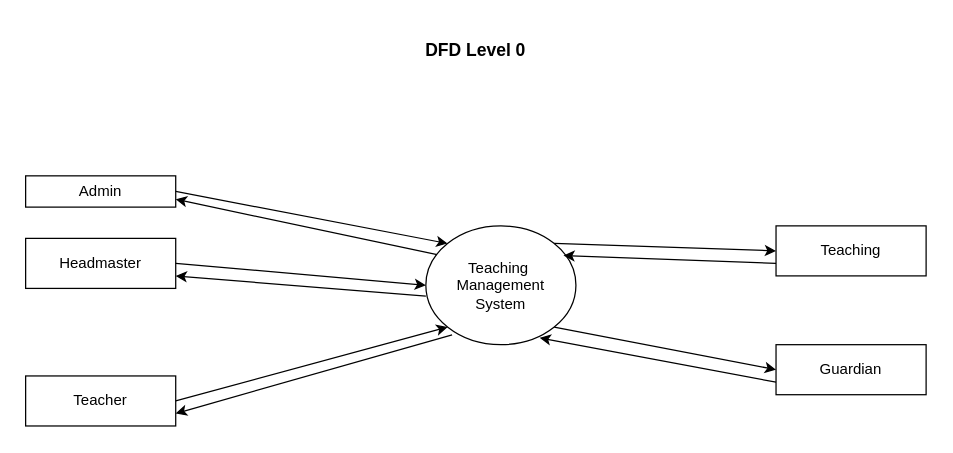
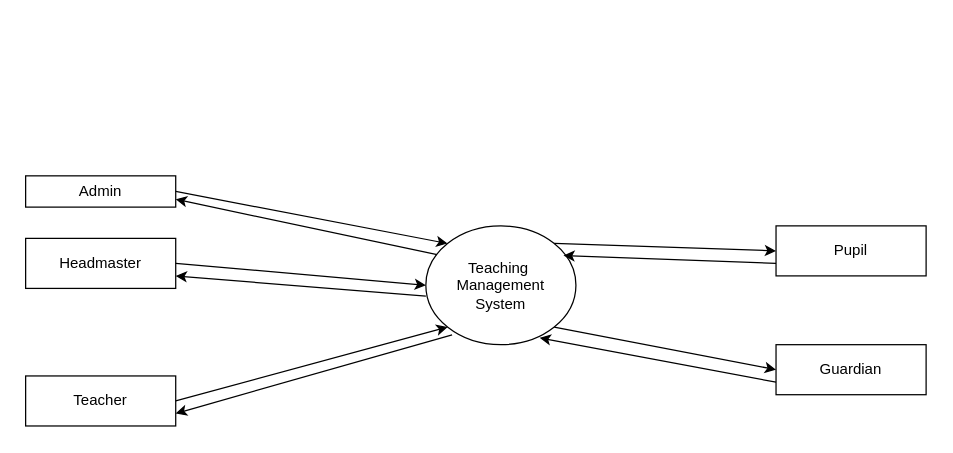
(476, 51) -> none
(851, 251) -> (851, 251)
